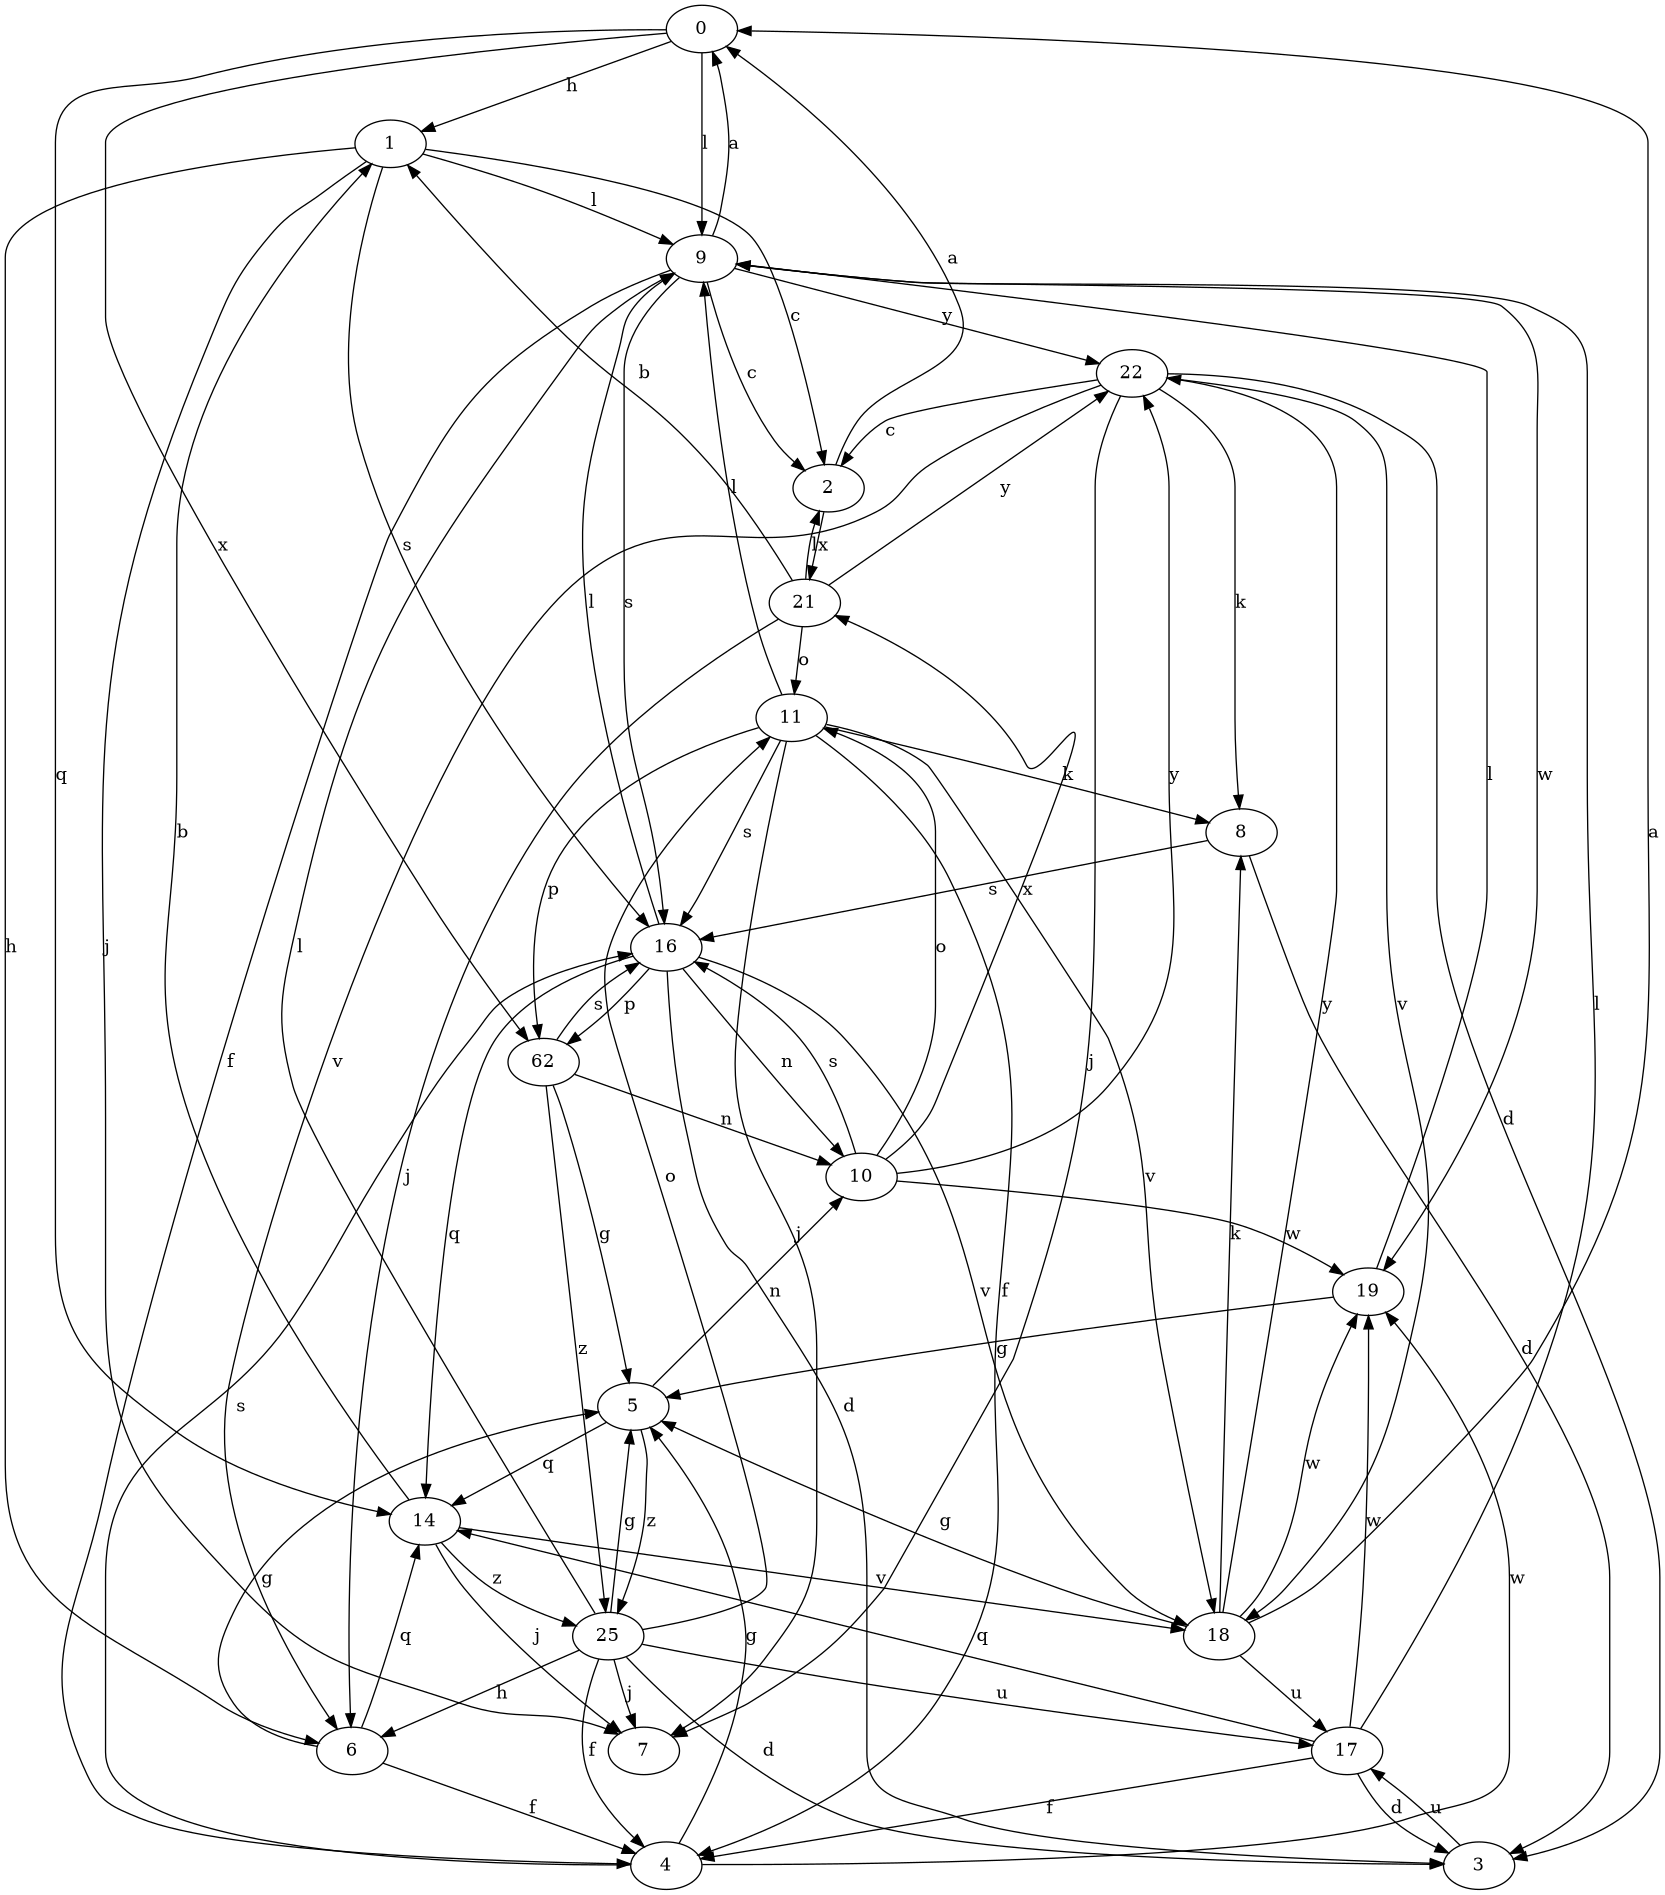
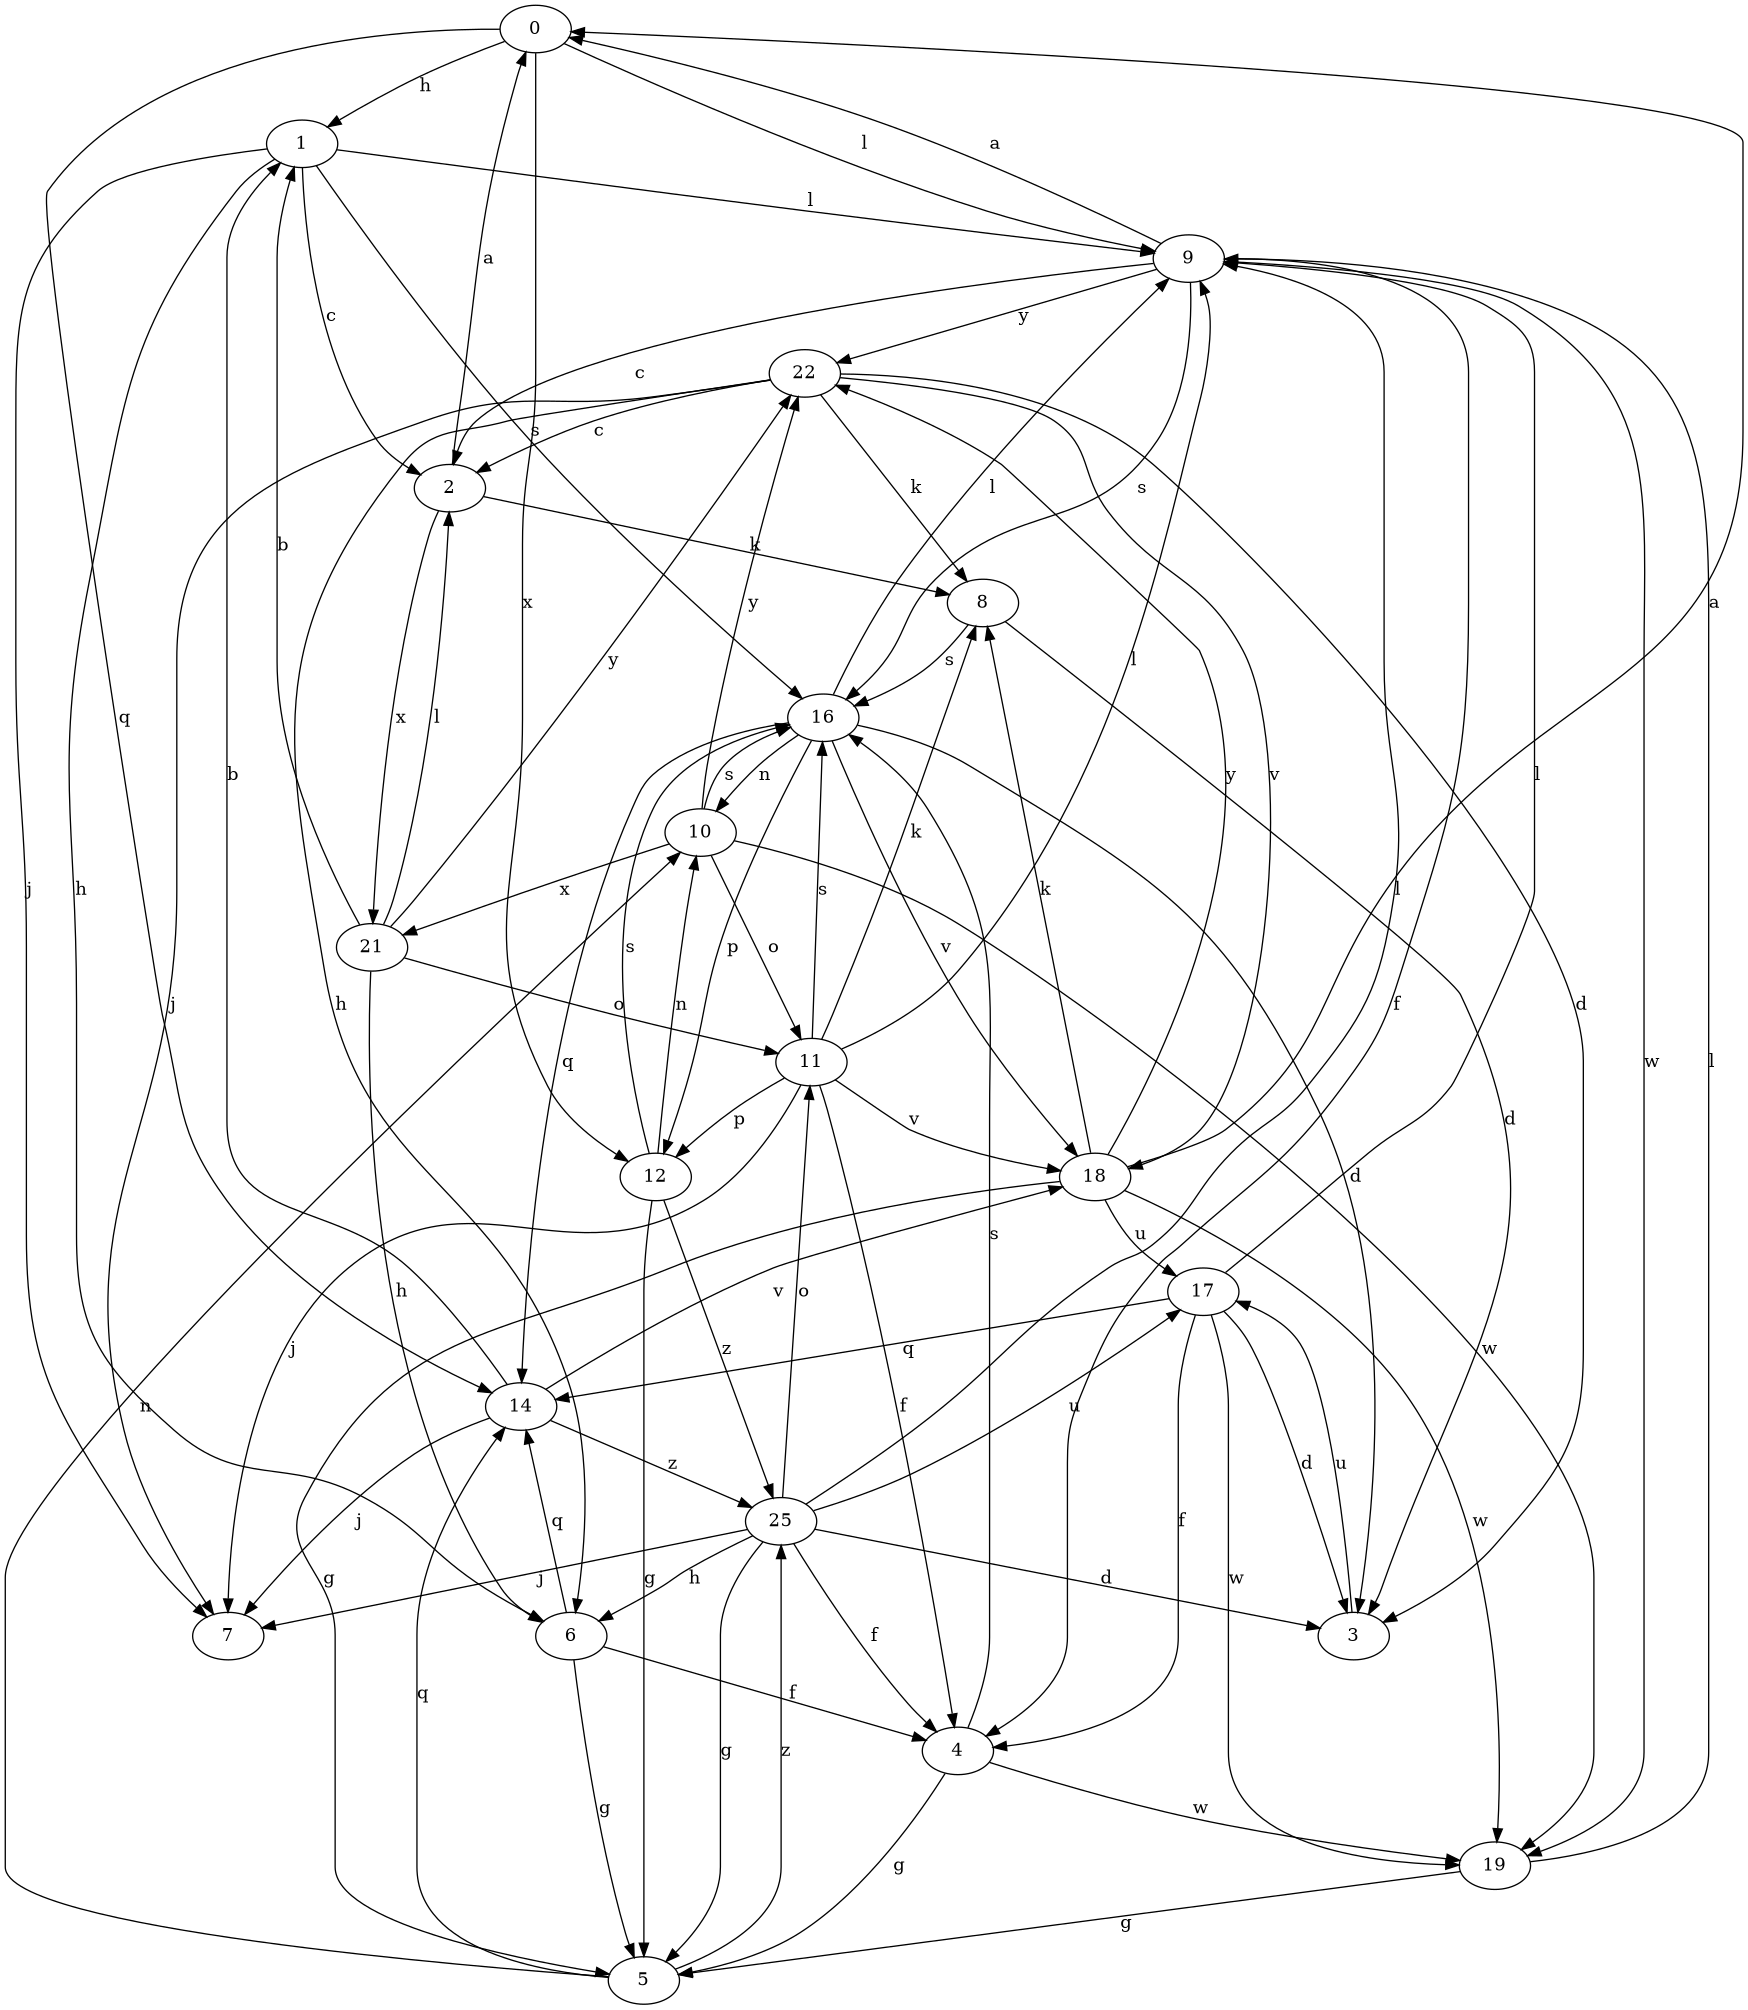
none -> (710, 544)
(338, 1062) -> (342, 1005)
(544, 1062) -> (656, 1177)
(408, 1177) -> (402, 1292)
